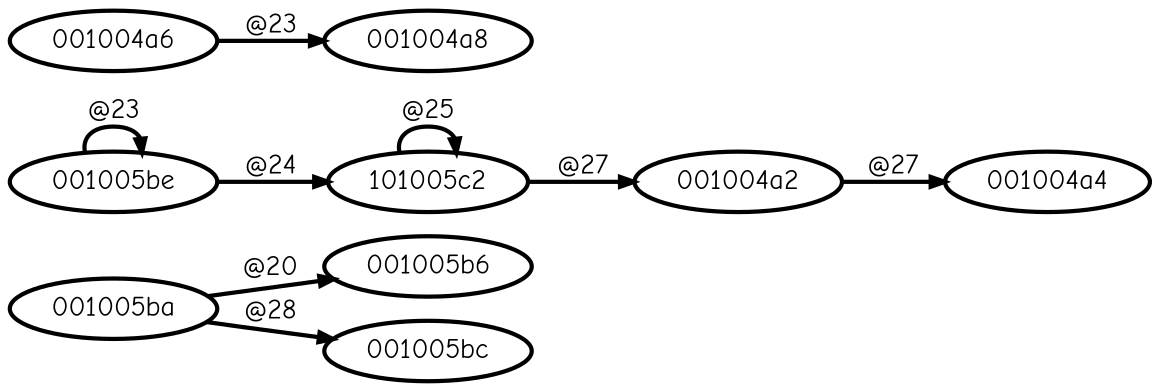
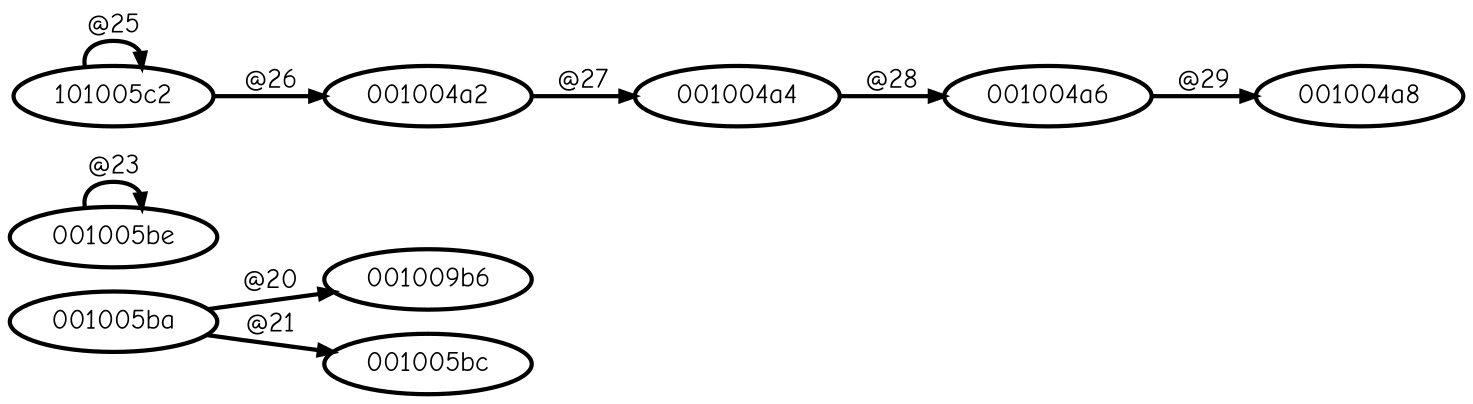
(271, 25) -> (1204, 81)
none -> (885, 96)
(583, 166) -> (271, 81)
(266, 182) -> none
(428, 266) -> (428, 279)
(271, 312) -> (271, 325)
